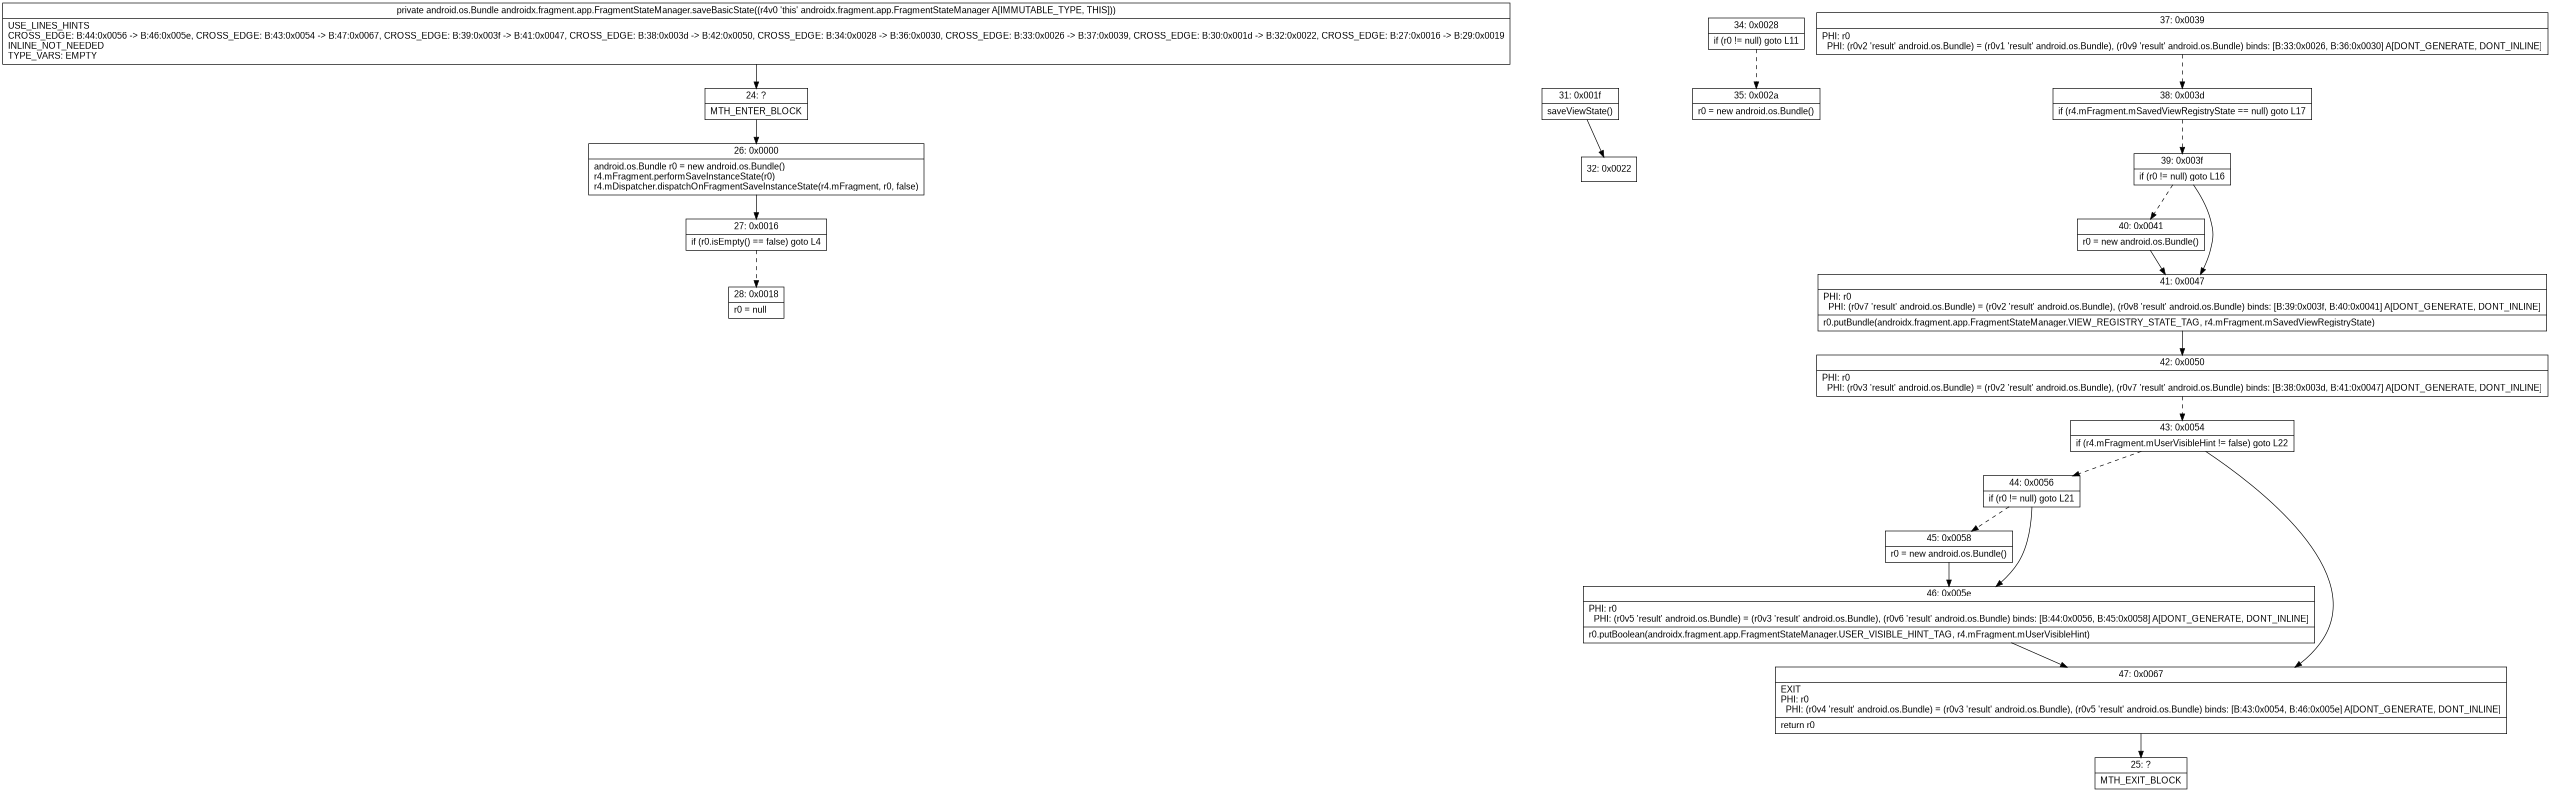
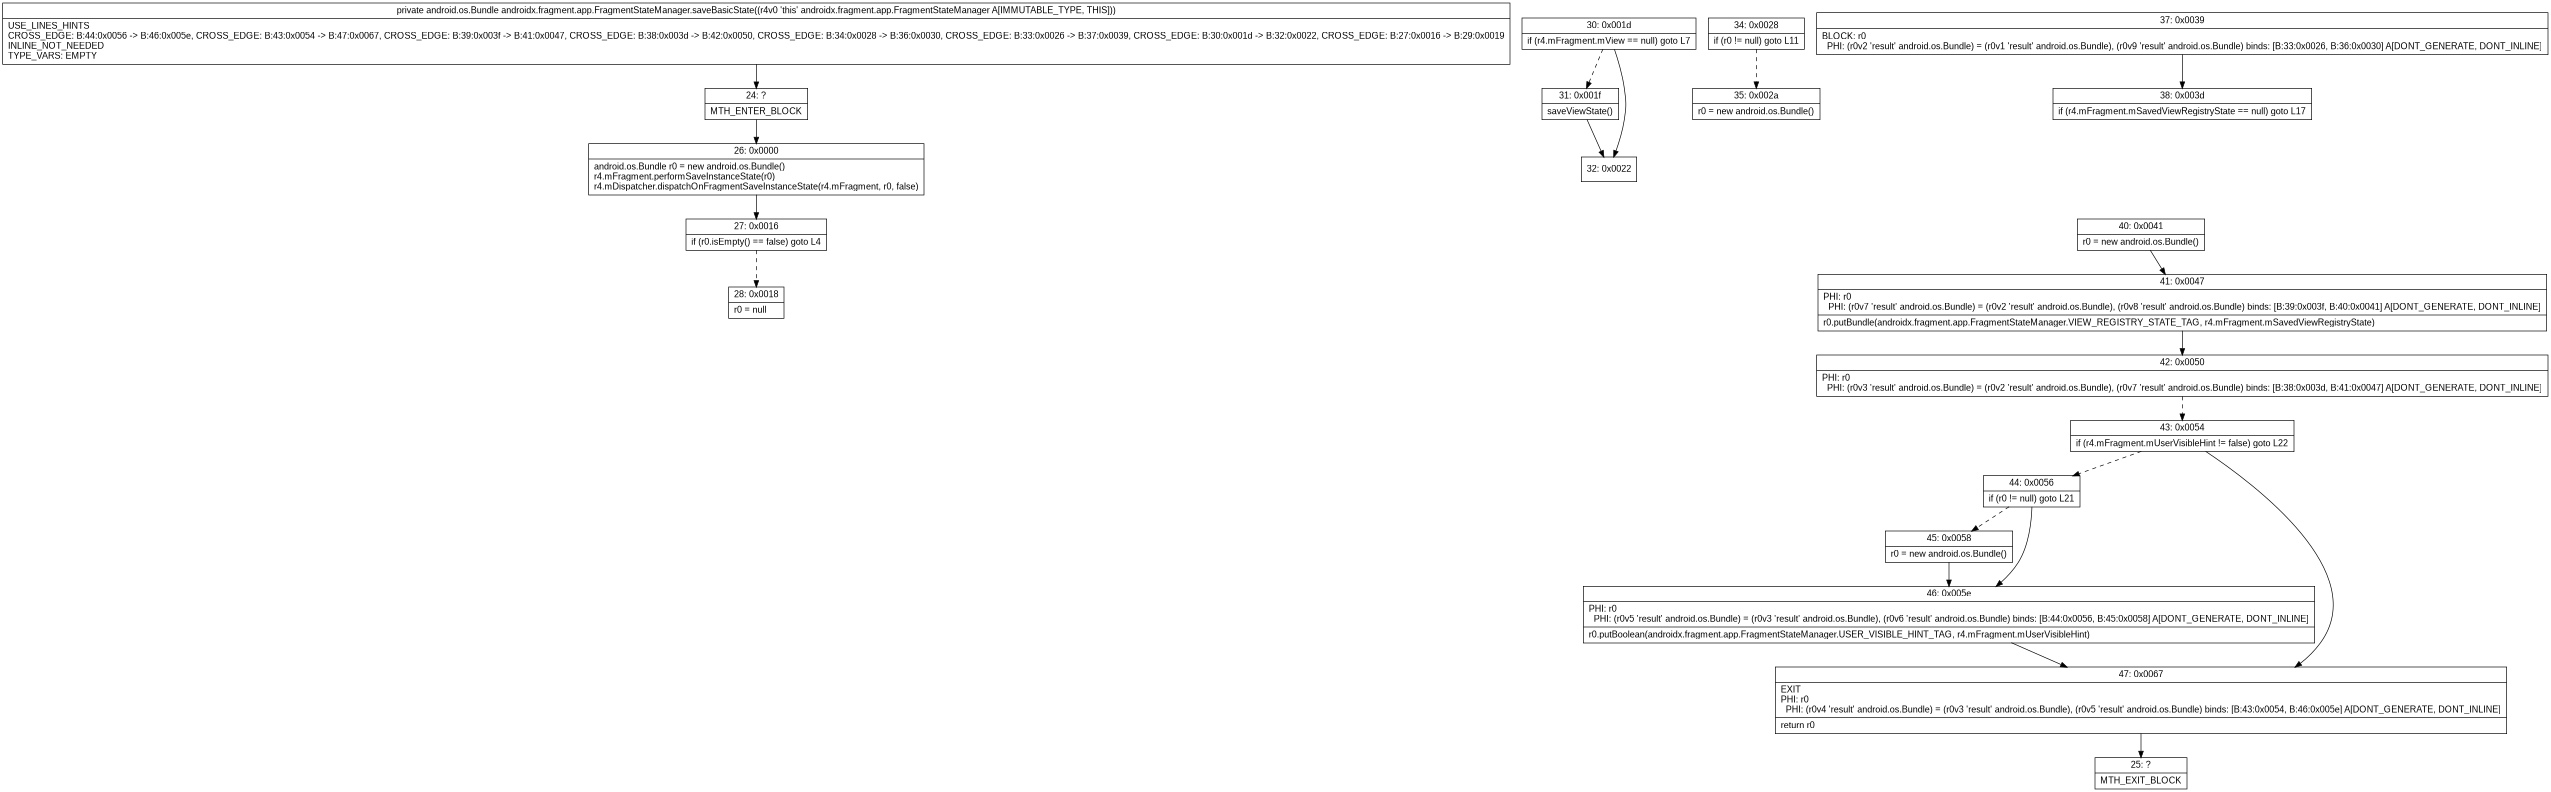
none -> (1609, 34)
(1837, 36) -> (1845, 36)
(2182, 68) -> (2182, 68)
(2182, 169) -> none
